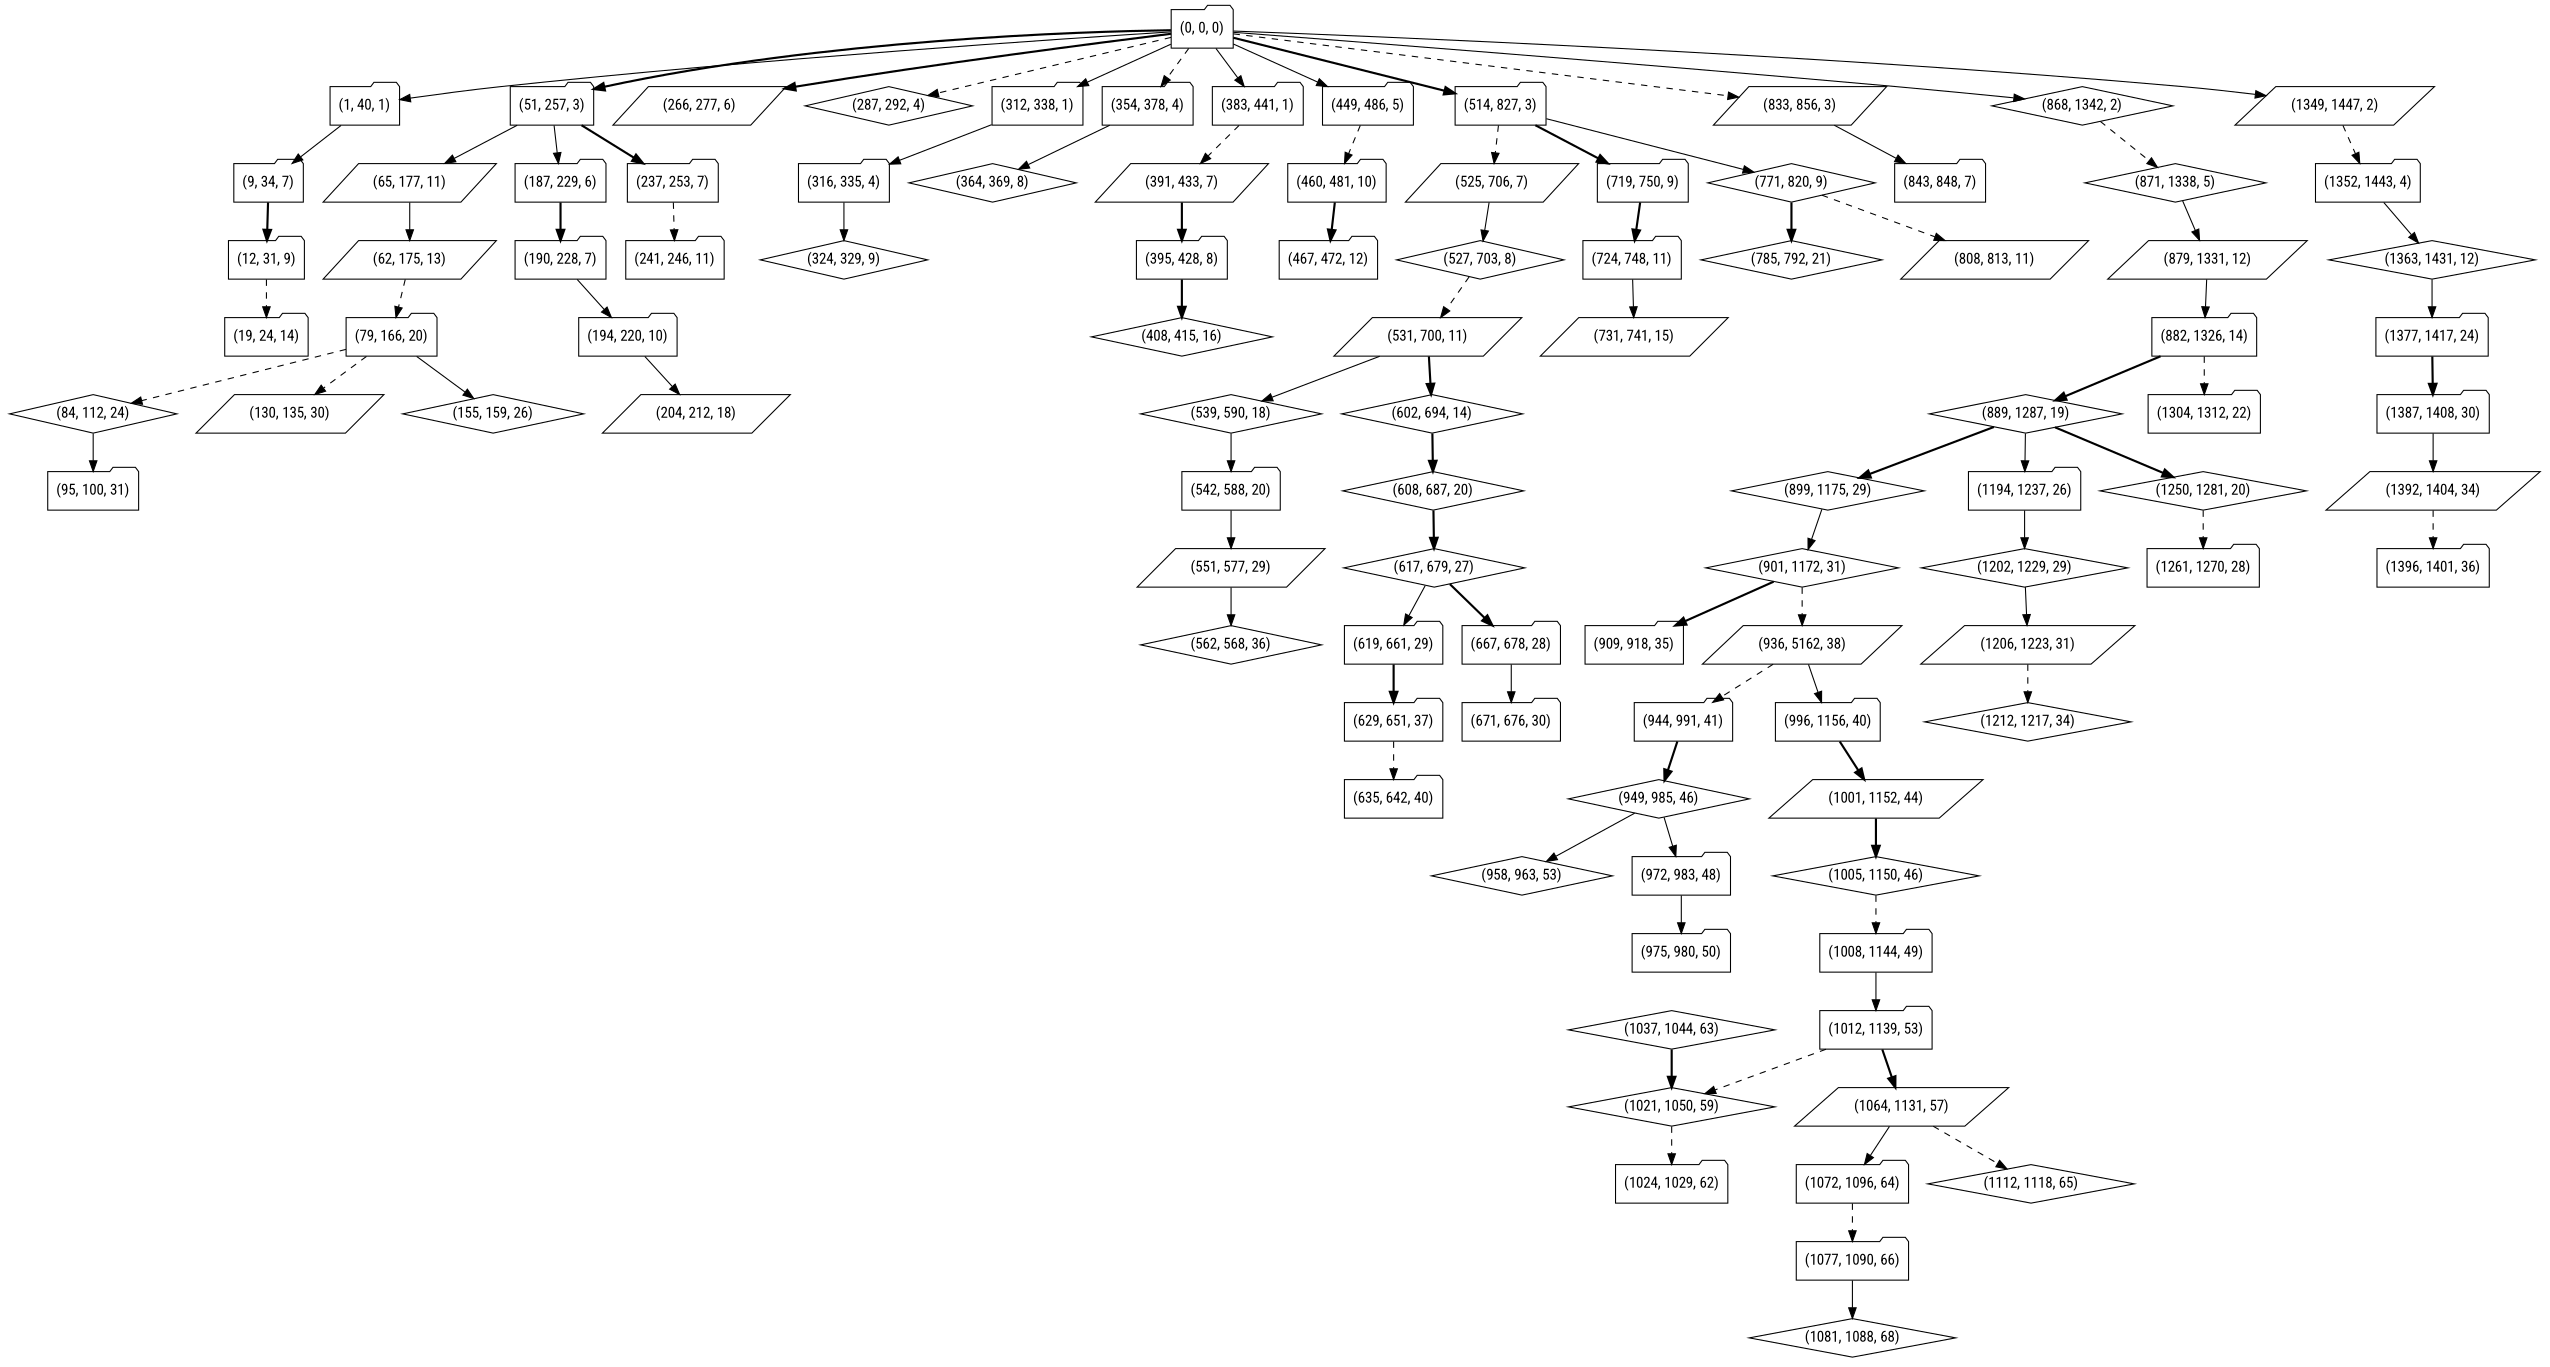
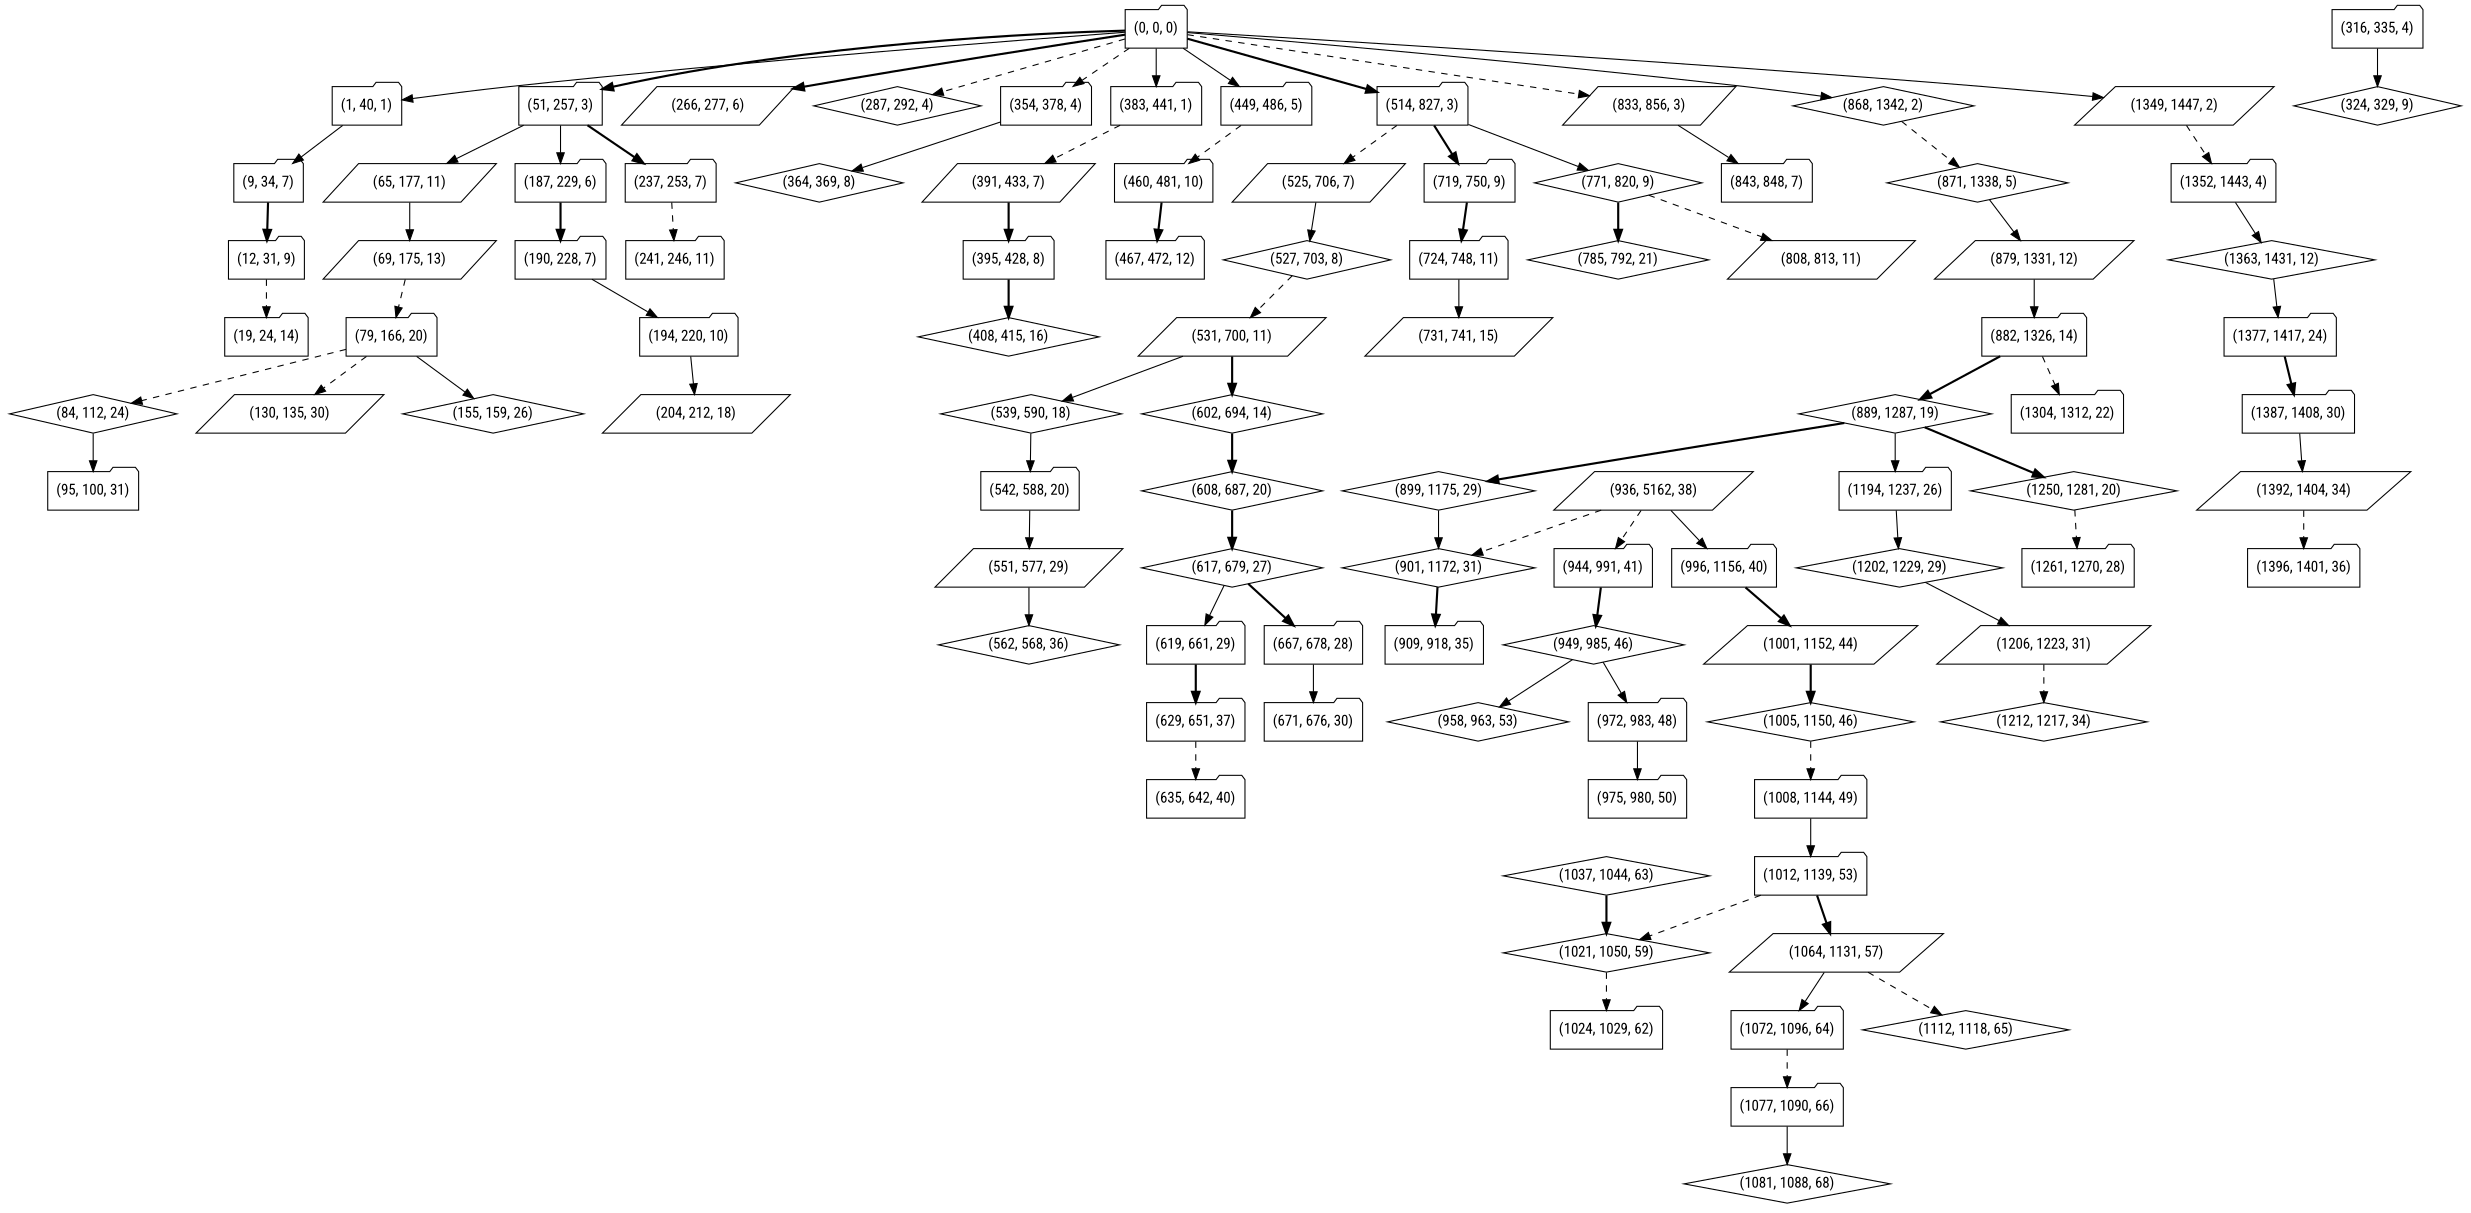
(1038, 106) -> none
(410, 260) -> (410, 260)
(1802, 601) -> (1542, 531)
